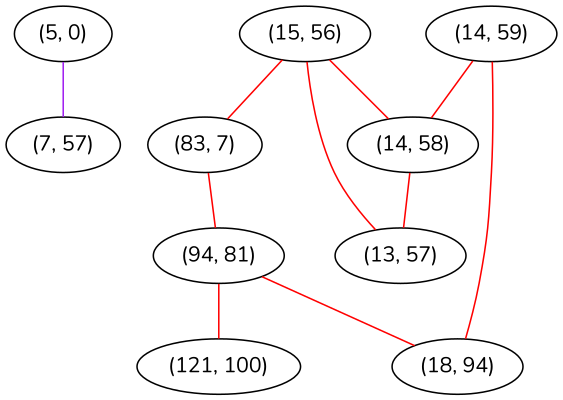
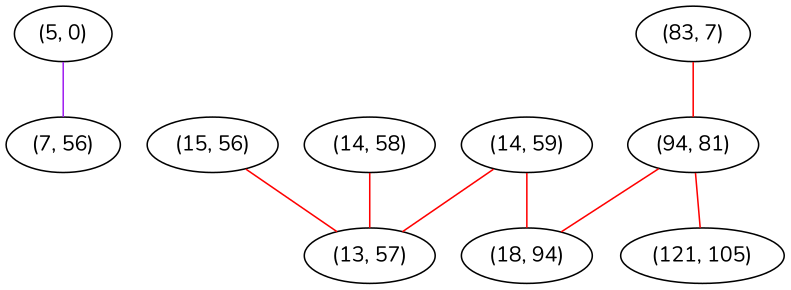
(255, 89) -> none
(359, 89) -> none
(452, 89) -> (448, 200)
(63, 145) -> (63, 145)
(219, 367) -> (702, 256)
